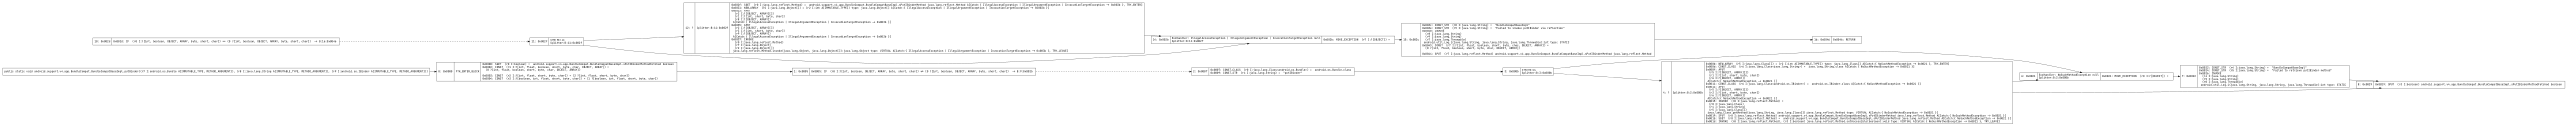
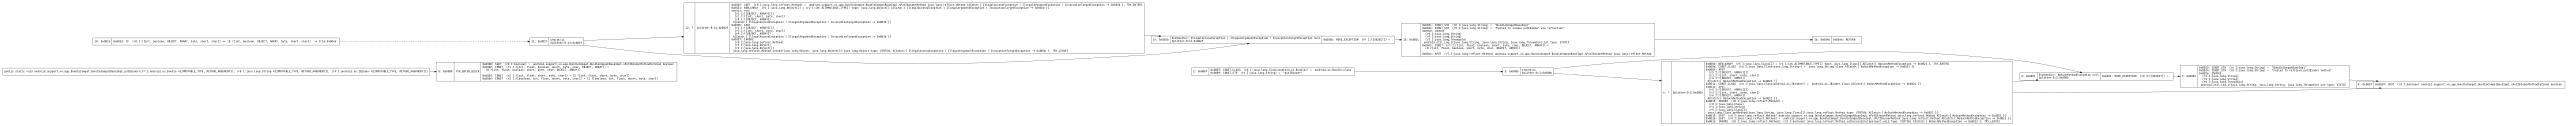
(914, 72) -> none
